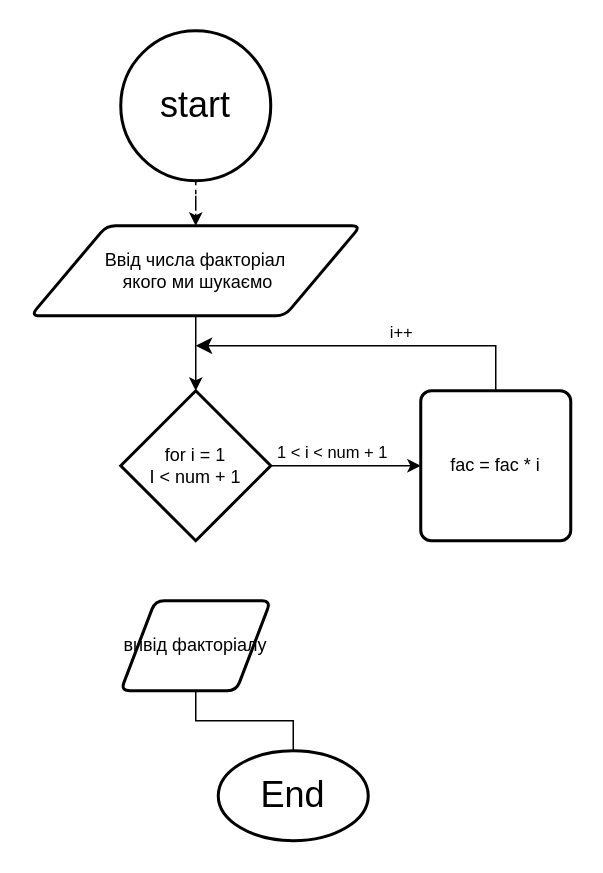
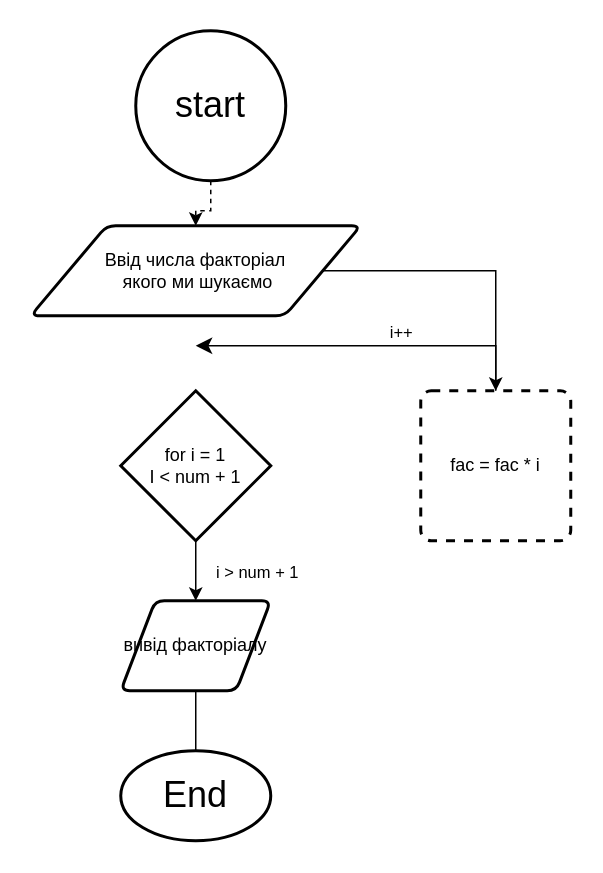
(196, 106) -> (211, 106)
(196, 348) -> (445, 271)
(341, 466) -> none
(496, 466) -> (496, 466)
none -> (196, 566)
(293, 796) -> (196, 796)
